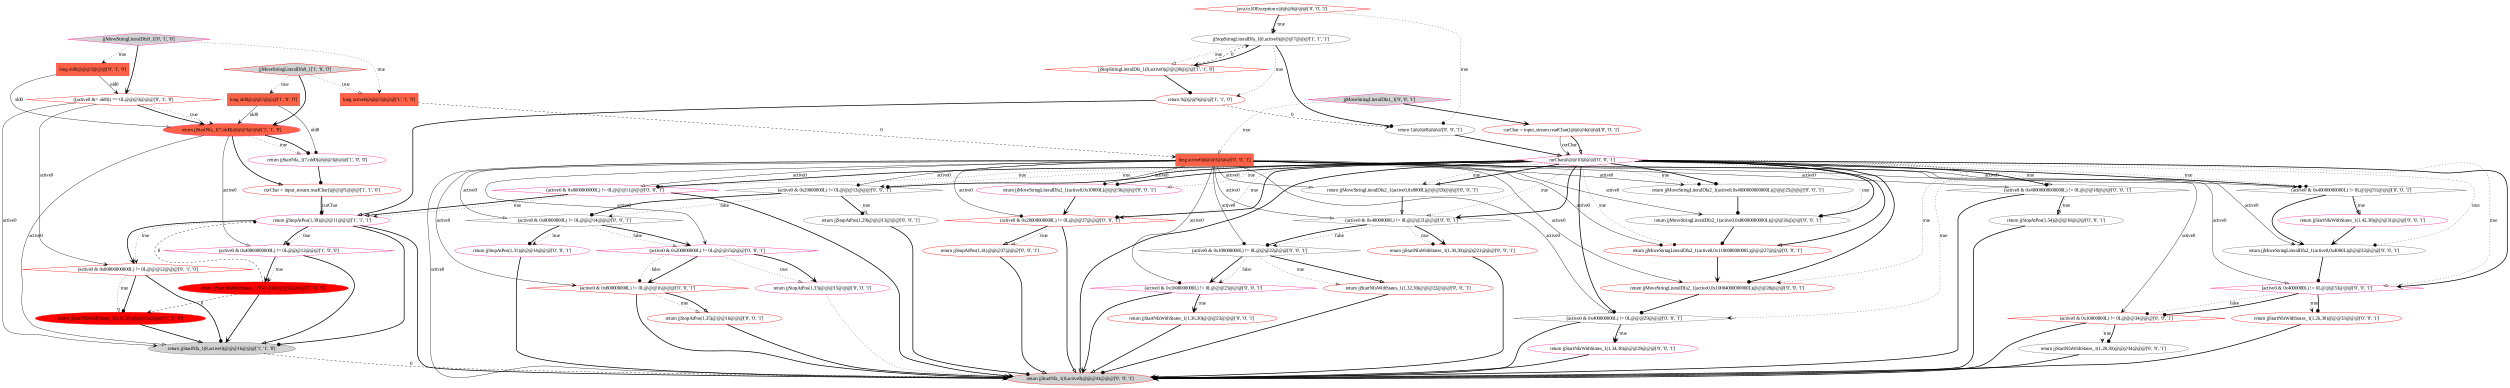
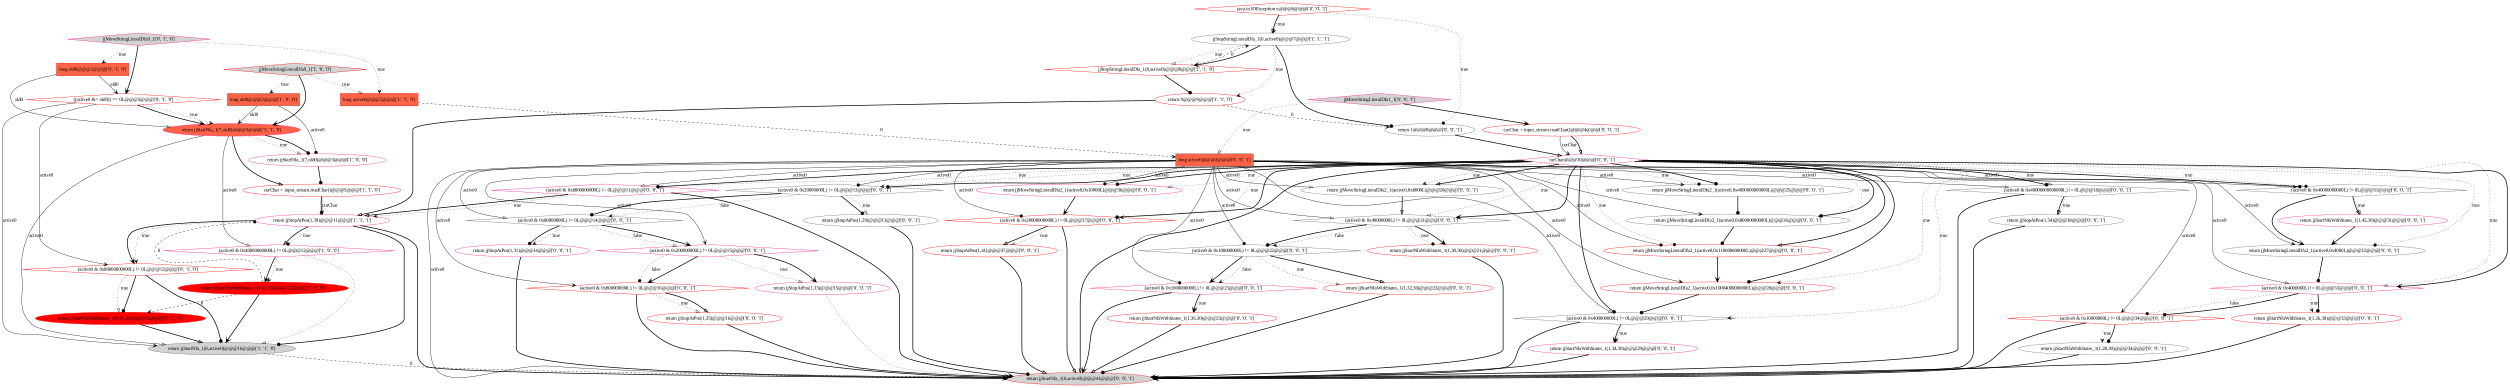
(315, 130) -> (318, 130)
(342, 306) -> (342, 306)
